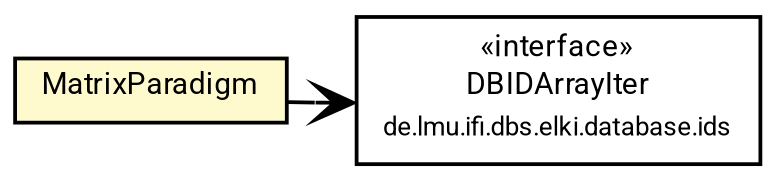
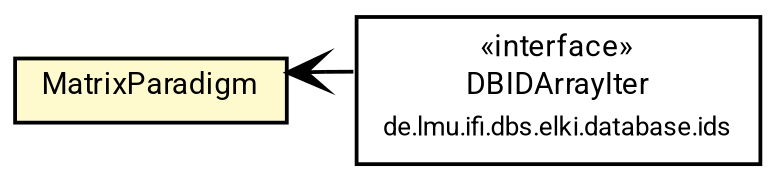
(301, 102) -> (339, 72)
